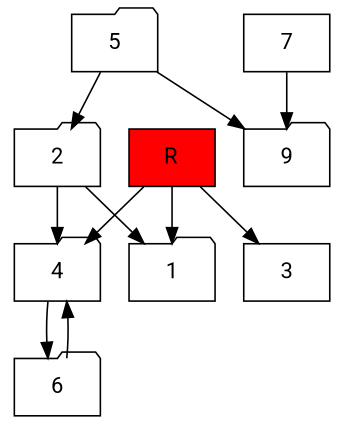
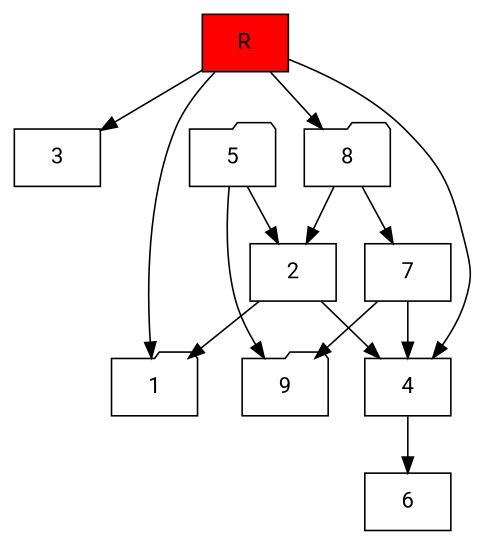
(57, 158) -> (293, 272)
none -> (347, 158)
(57, 272) -> (408, 387)
(68, 338) -> (408, 322)
(57, 387) -> (408, 502)
